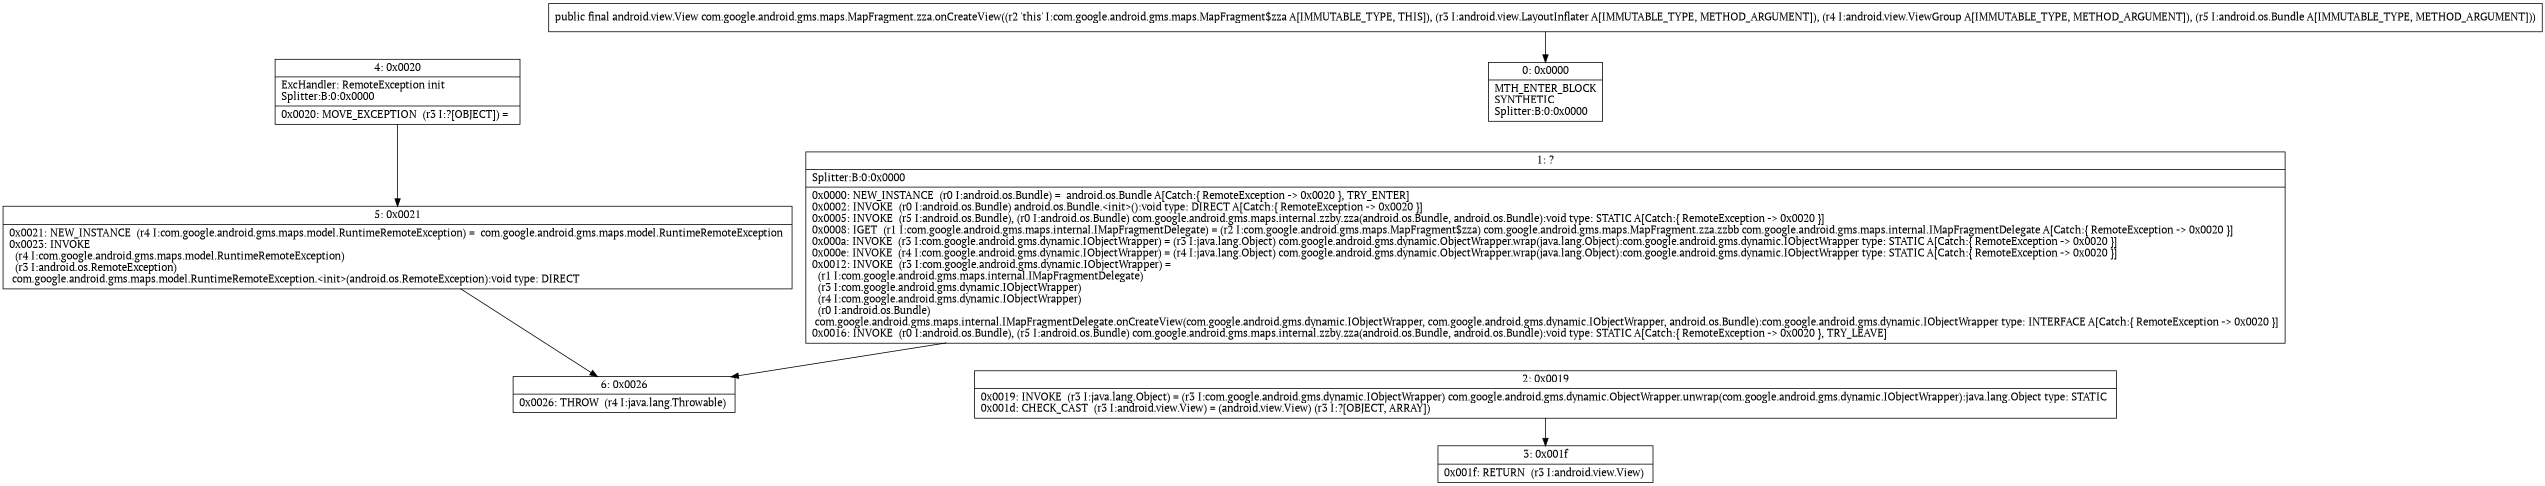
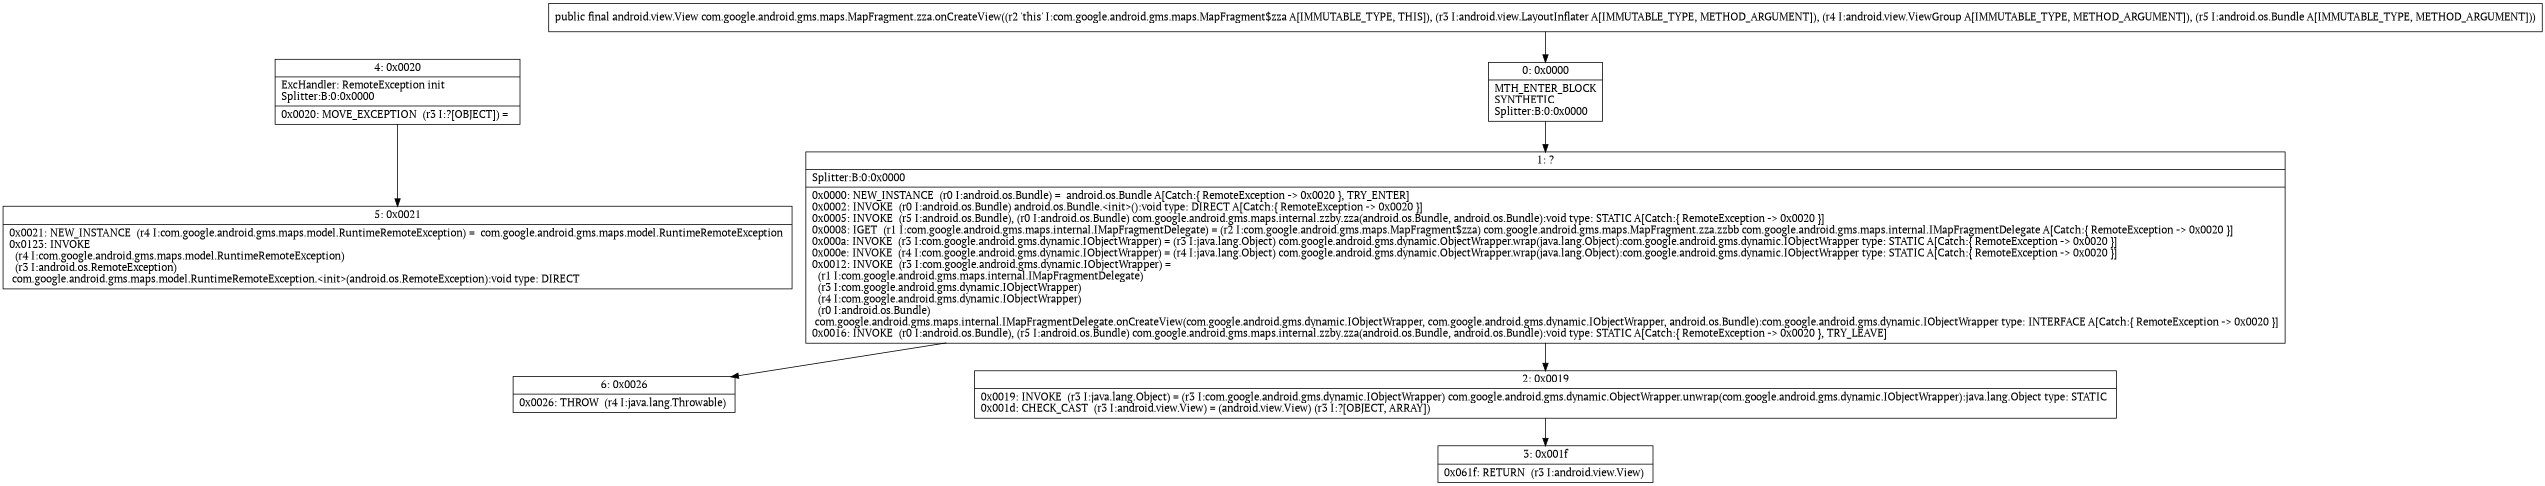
none -> (1545, 133)
(53, 245) -> (53, 245)
(526, 331) -> none
none -> (1545, 353)
(1545, 473) -> (1545, 473)
